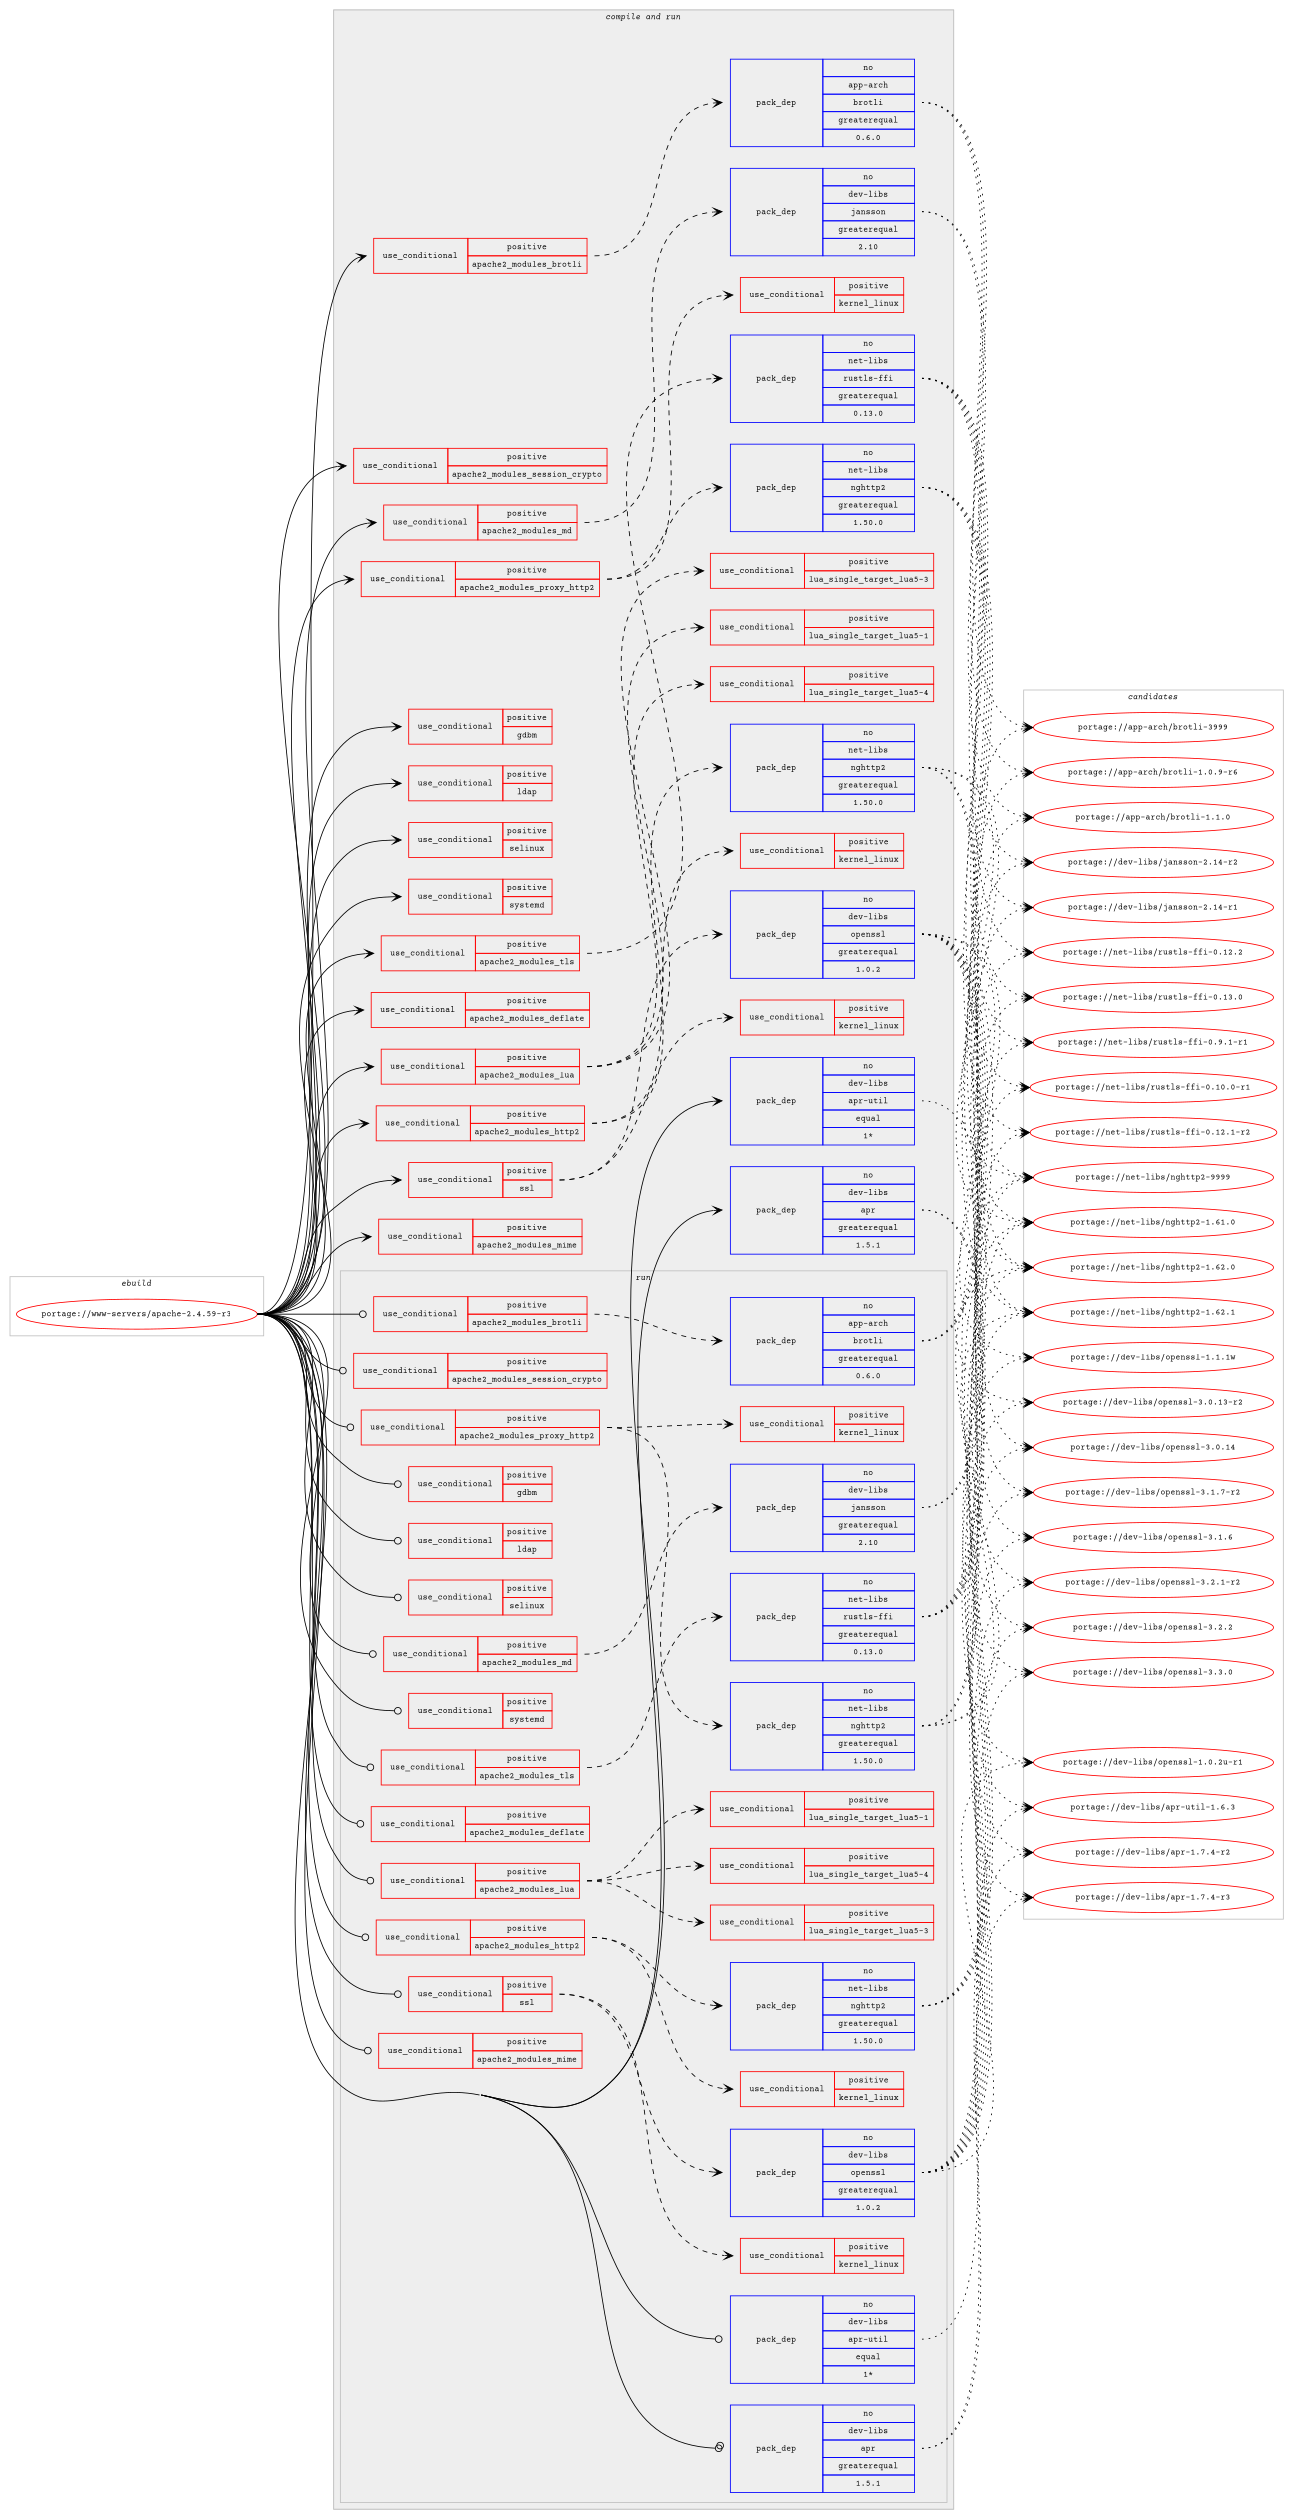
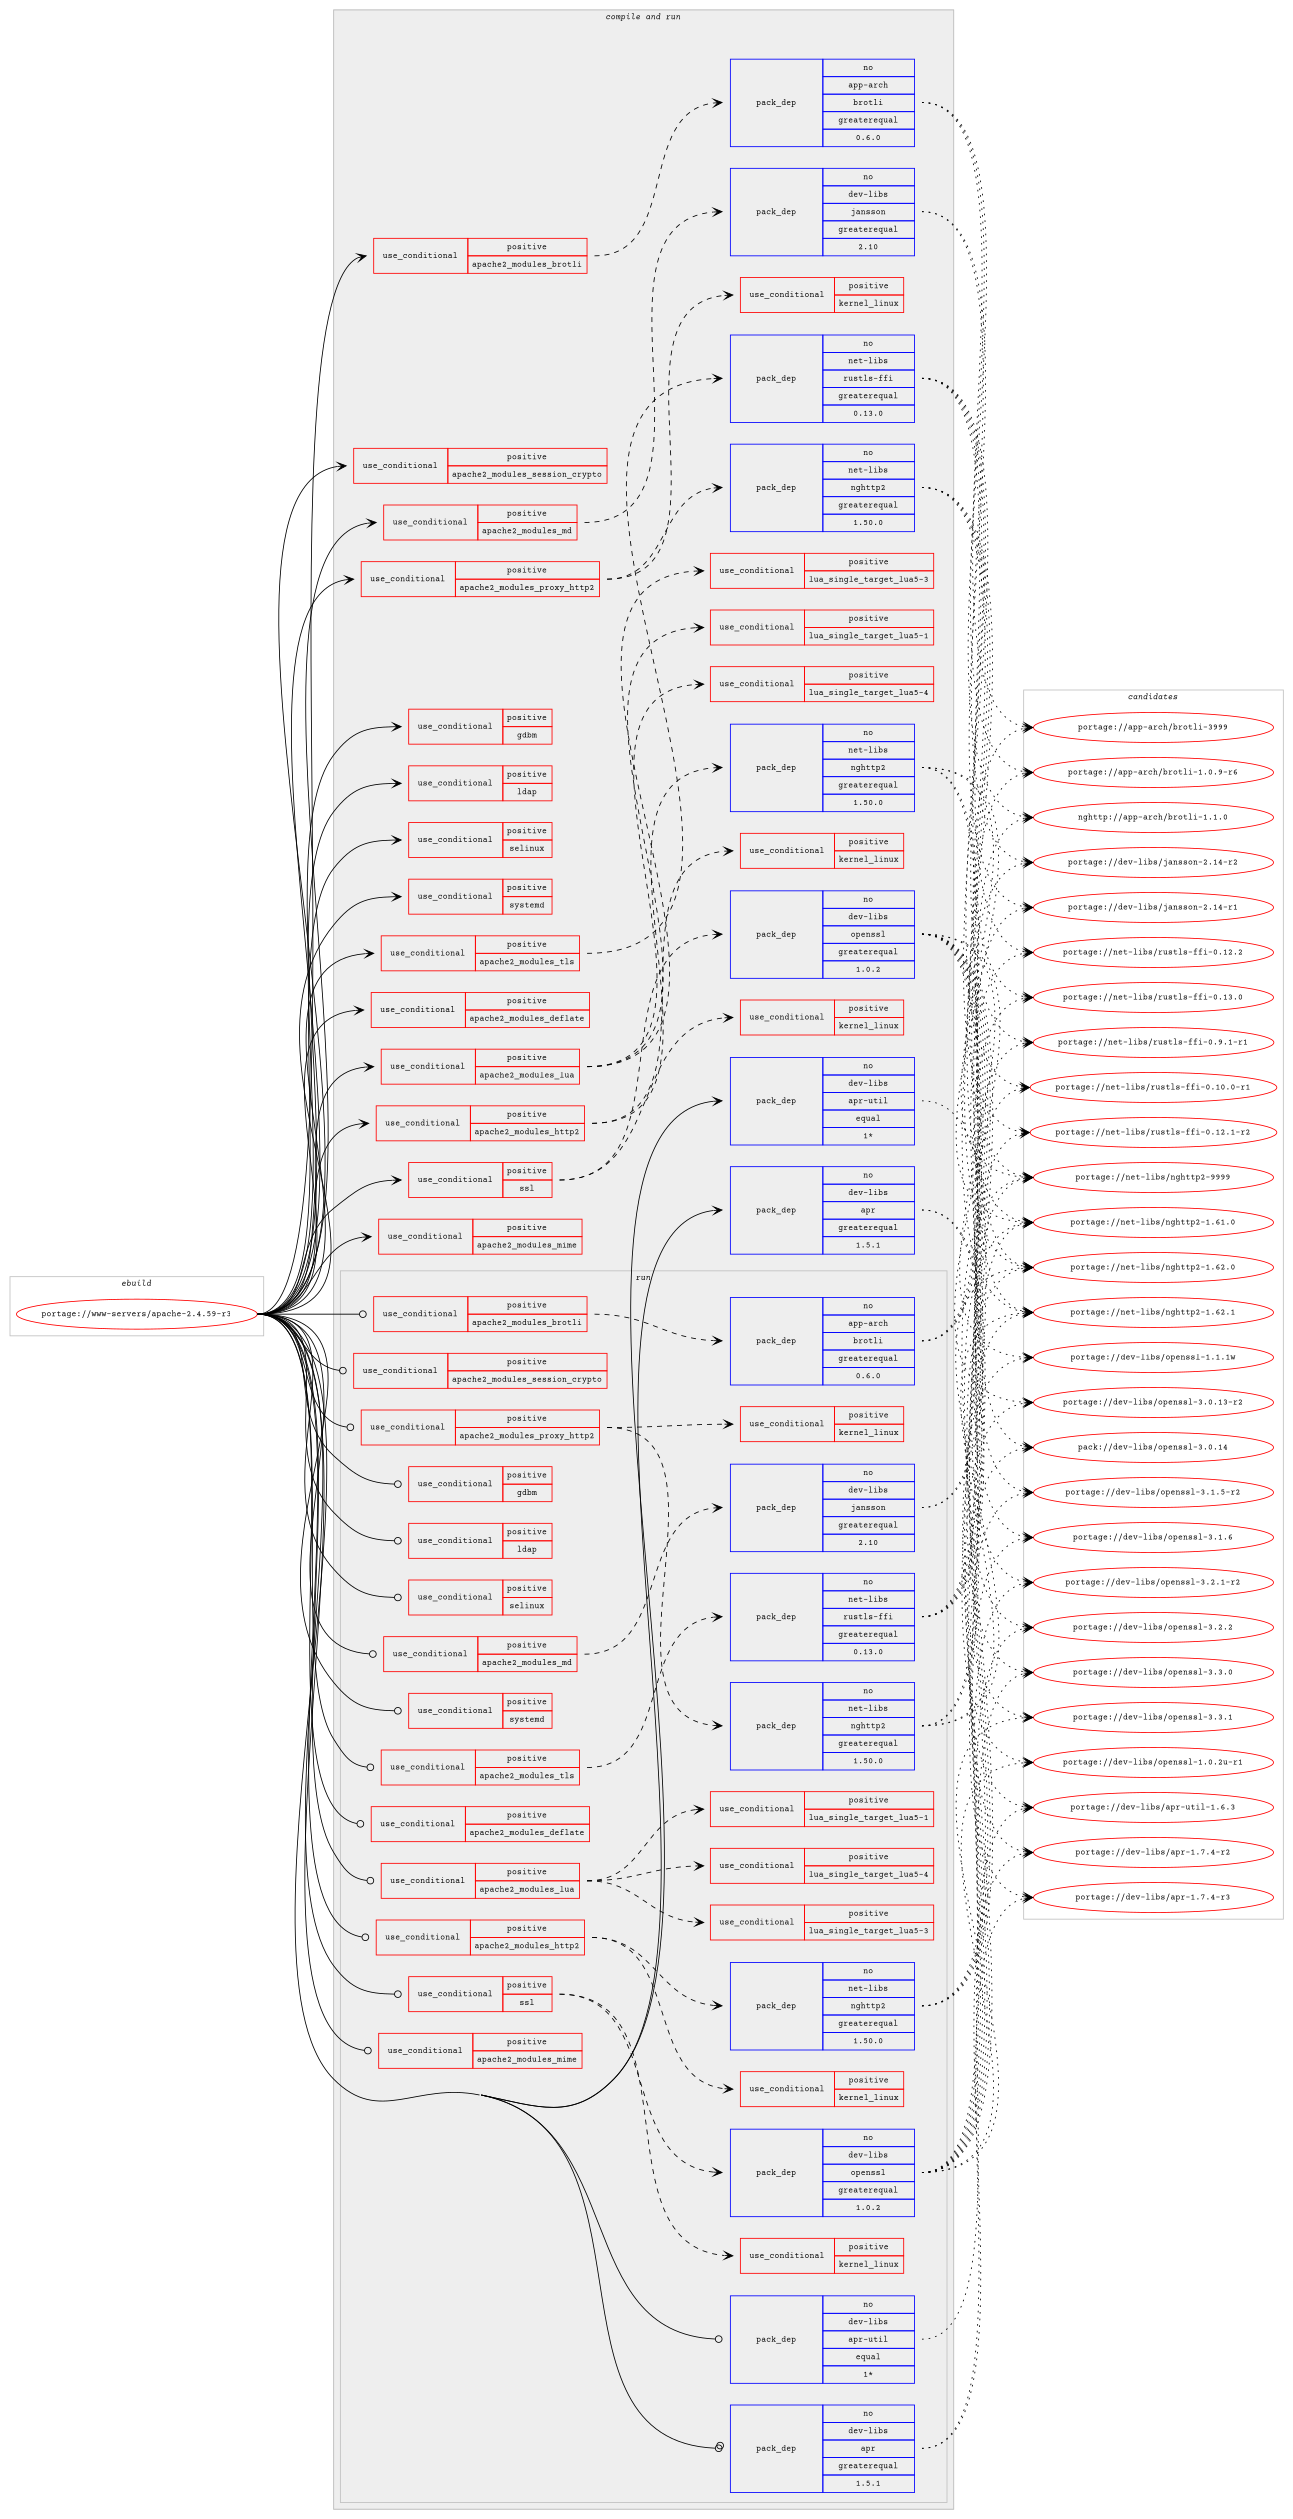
(1154, 818) -> (1154, 818)
(1154, 1448) -> (1154, 1448)
(1154, 1492) -> (1154, 1492)
none -> (1154, 1718)
